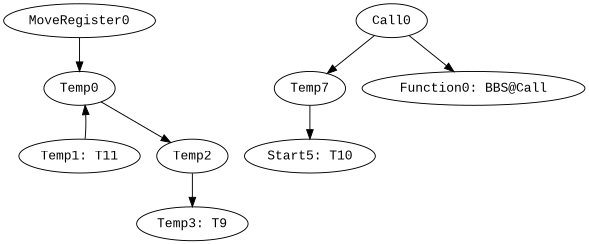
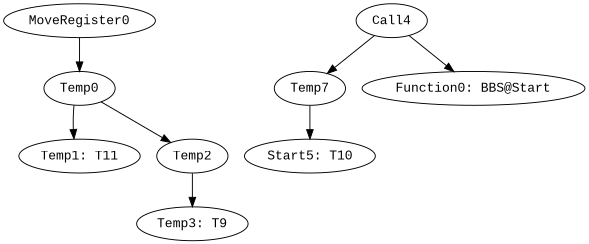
(392, 21) -> (392, 21)
(474, 88) -> (474, 88)
(86, 127) -> (73, 117)
